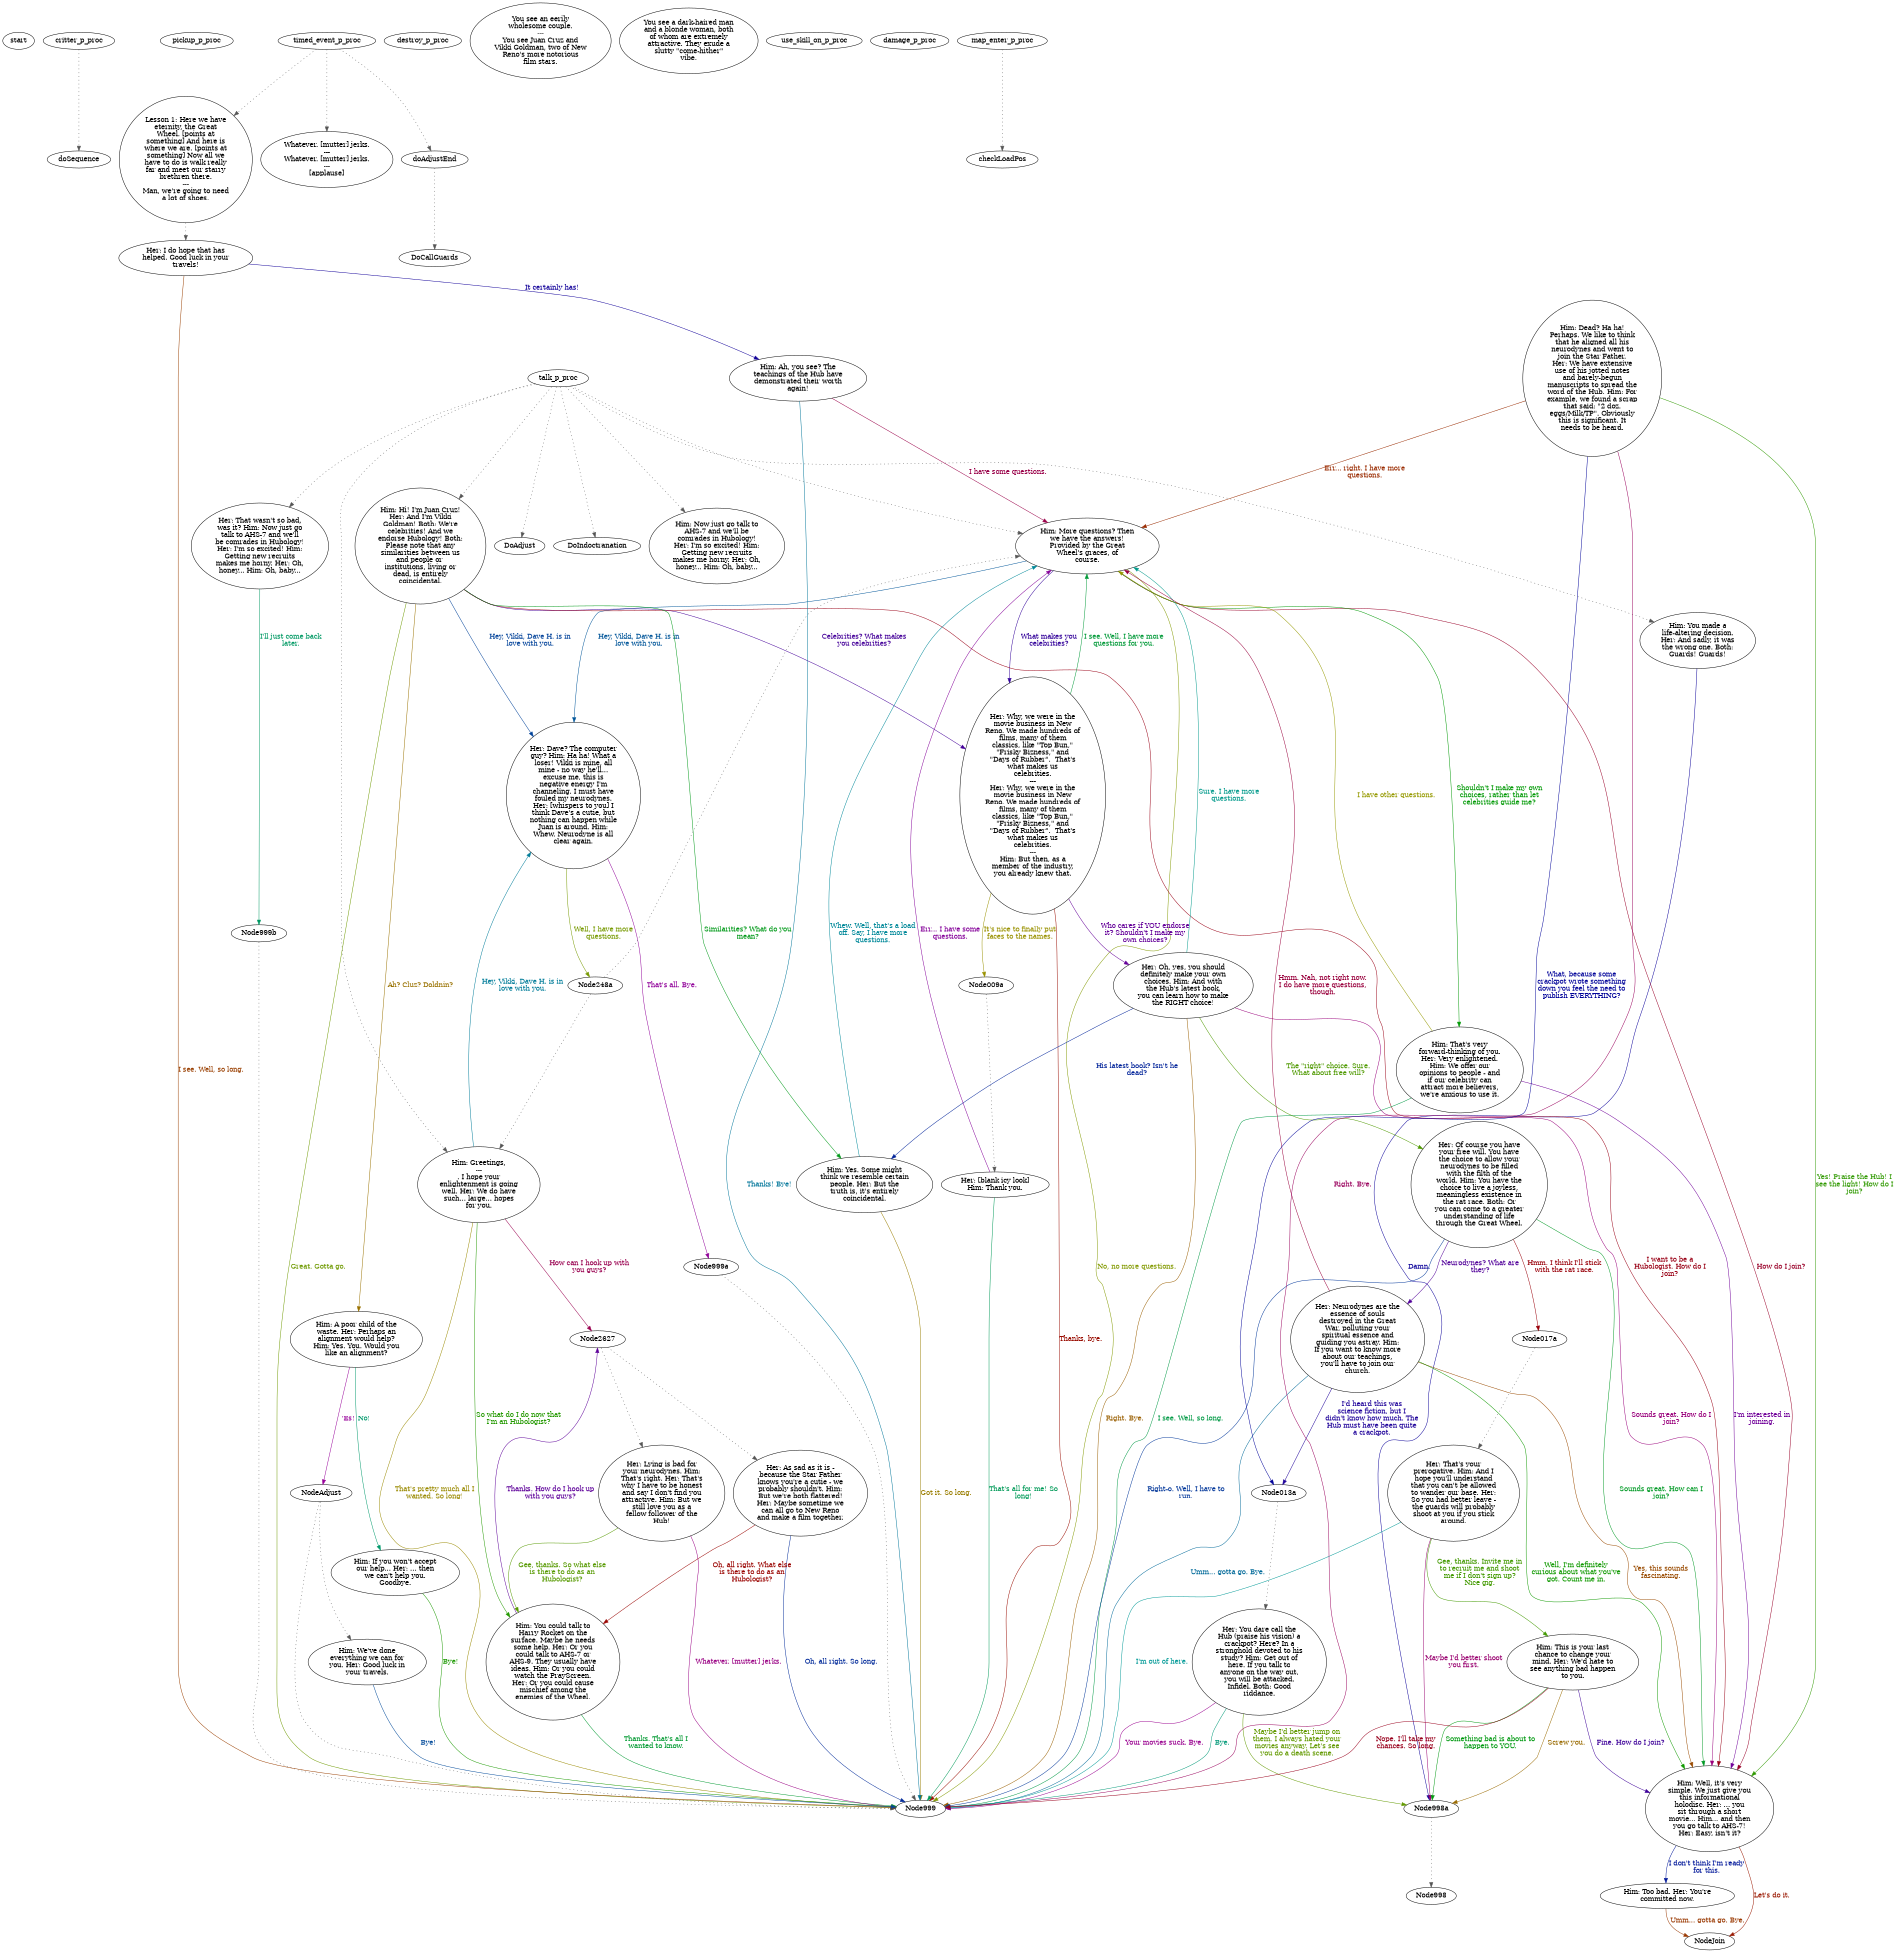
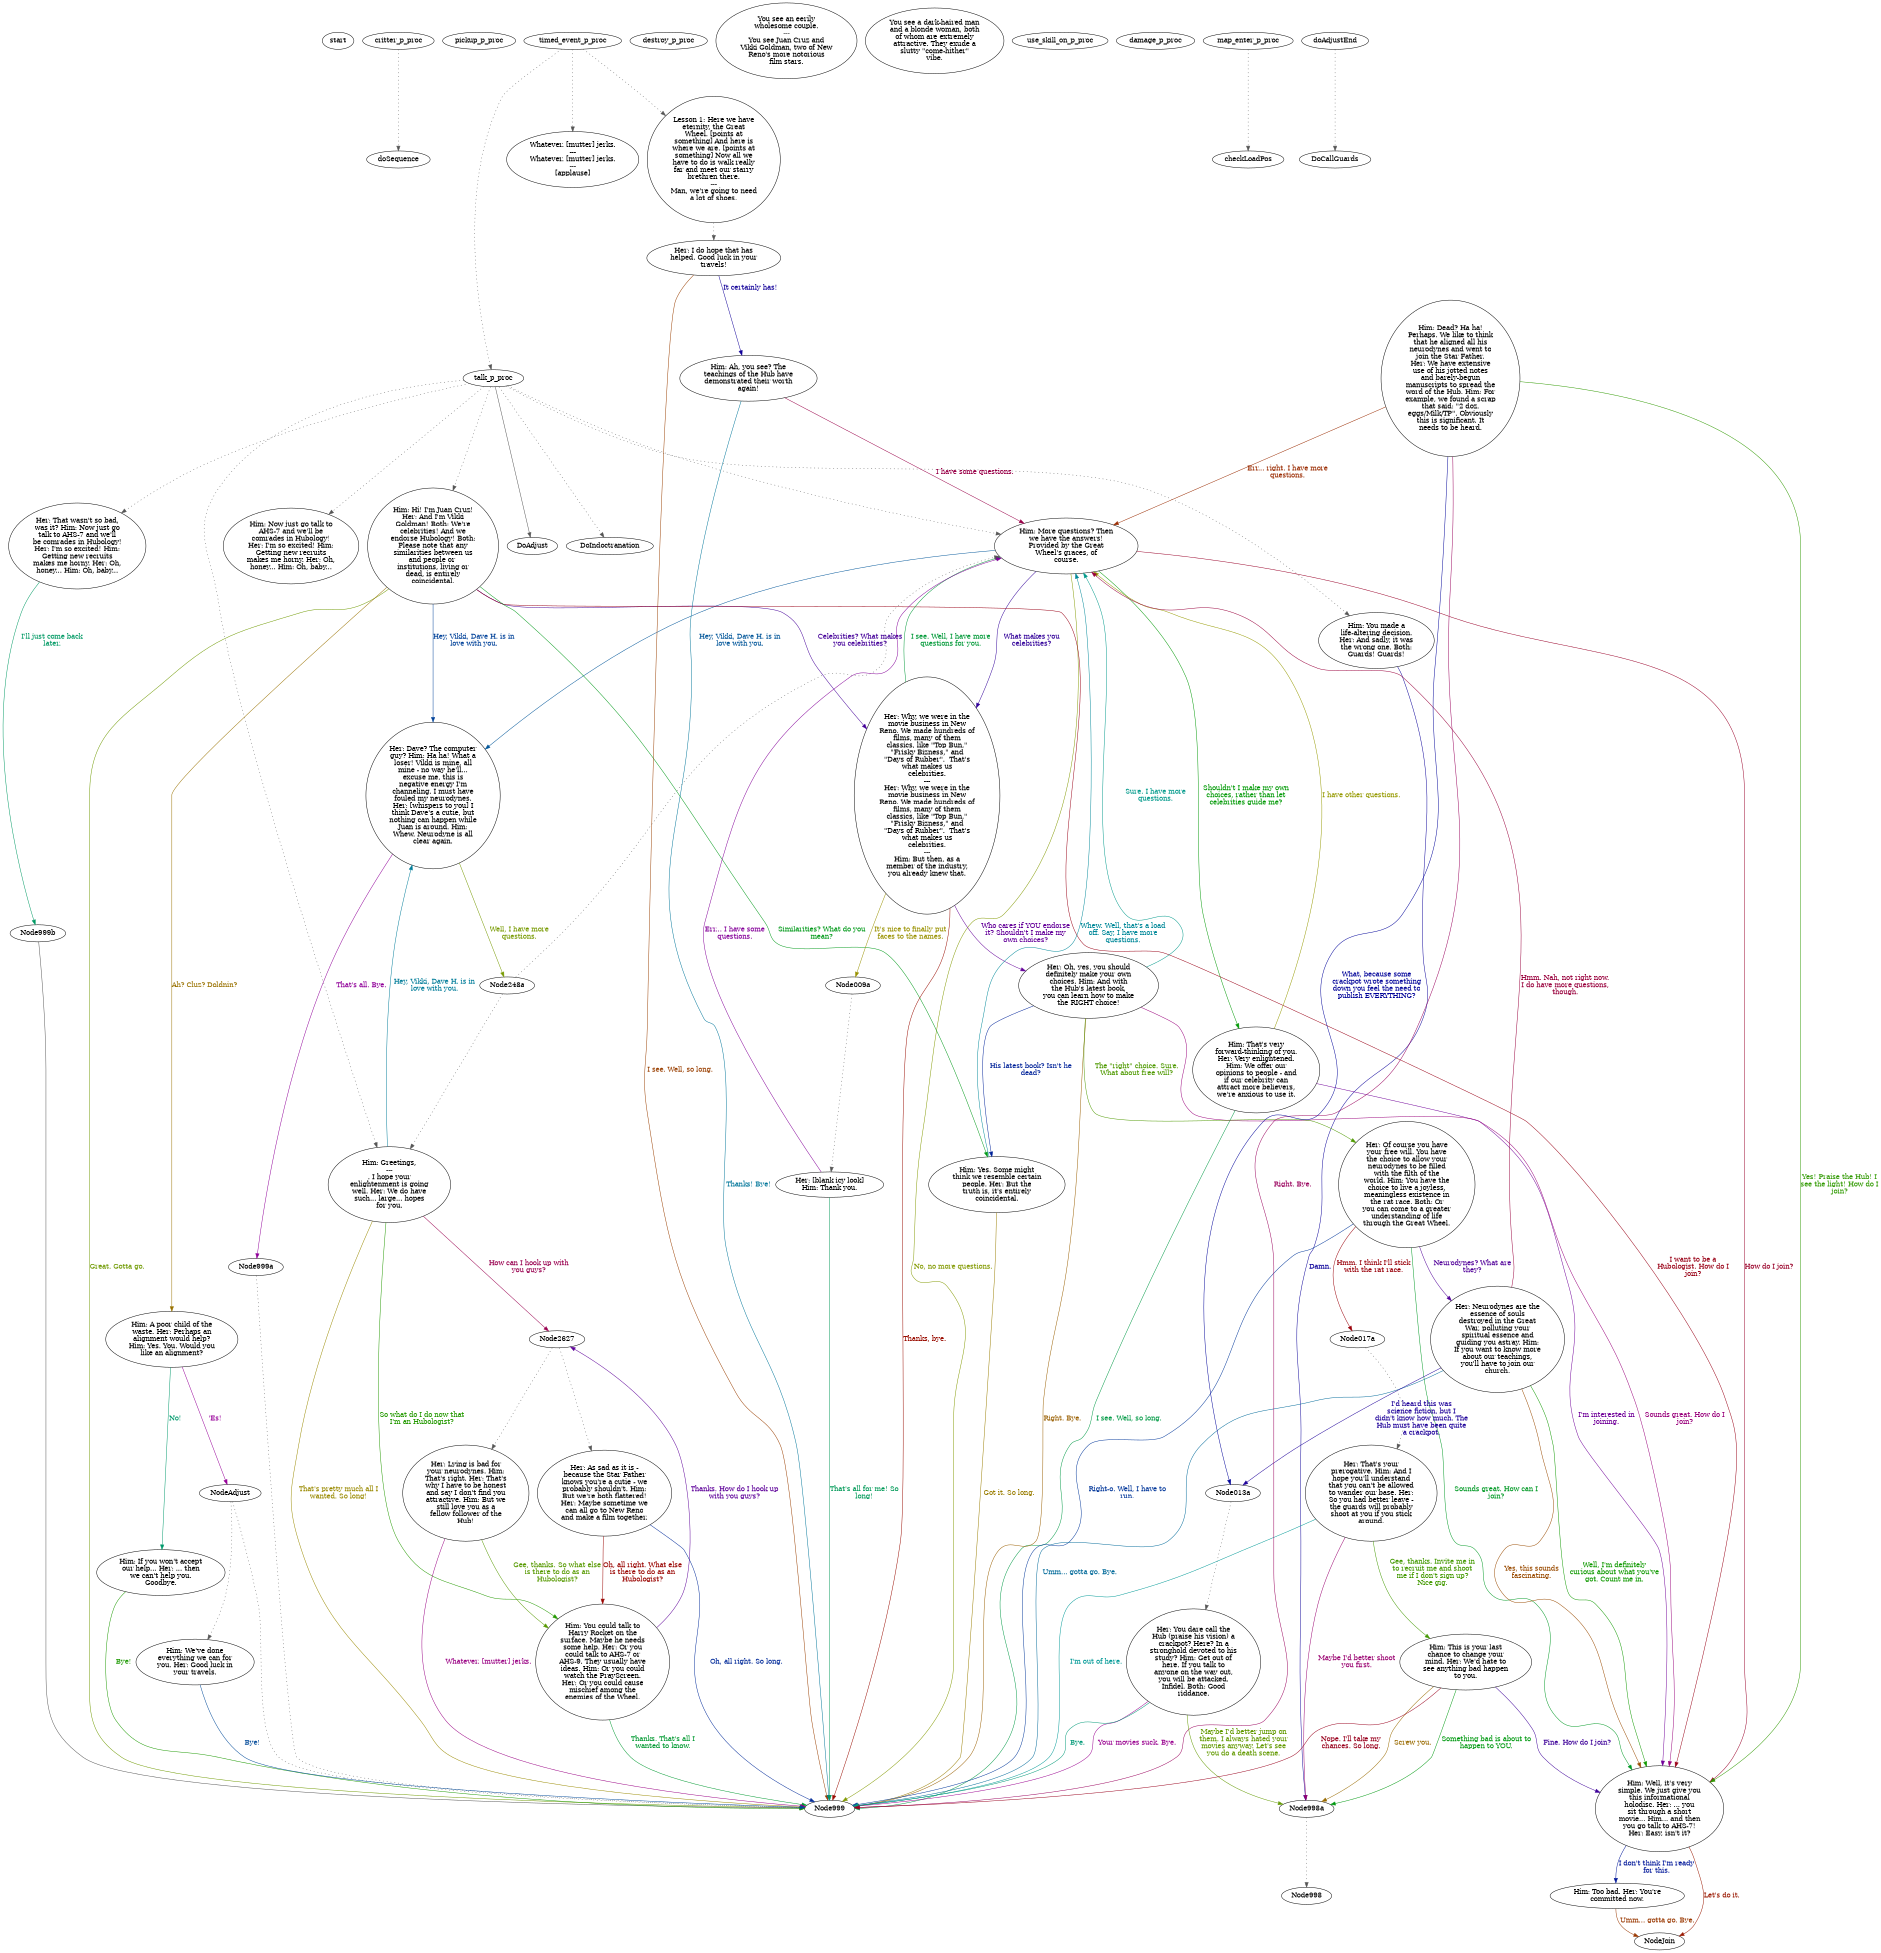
(392, 91) -> (477, 191)
(539, 460) -> (512, 460)
(259, 1665) -> (51, 1716)
